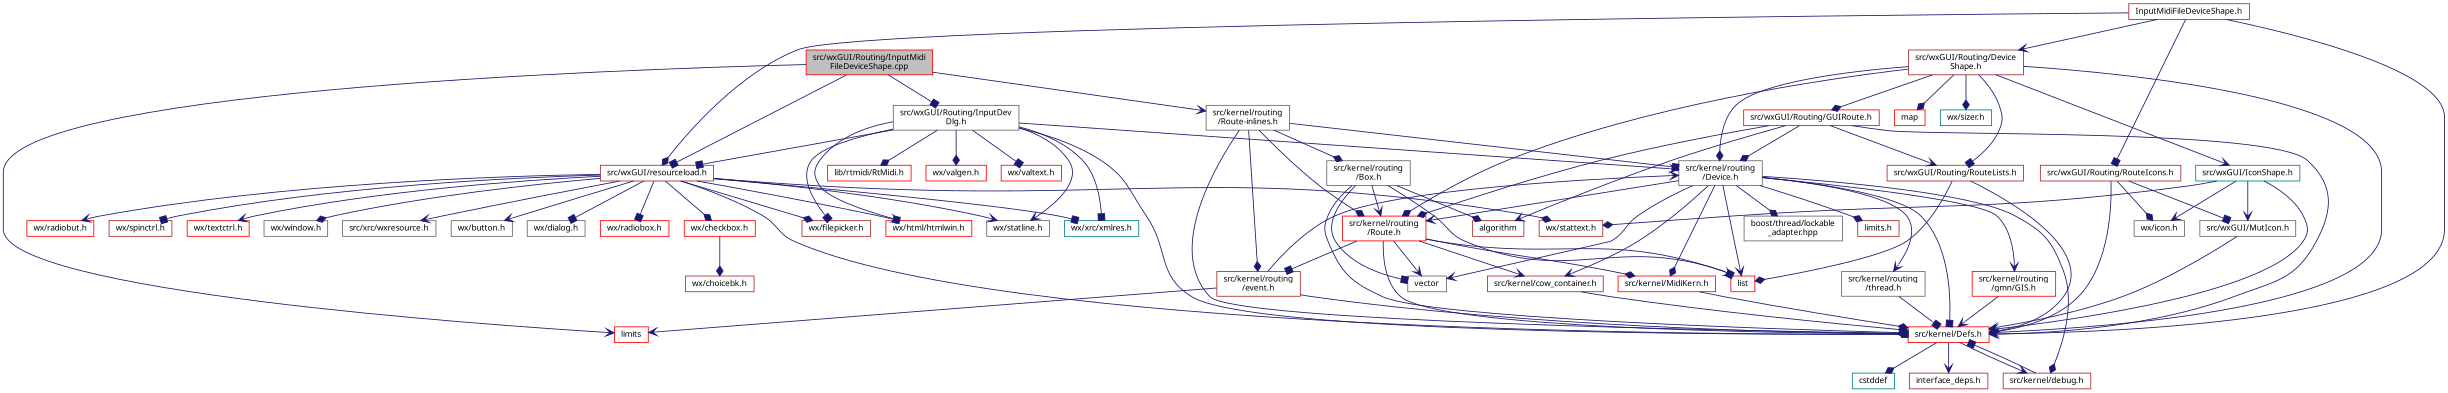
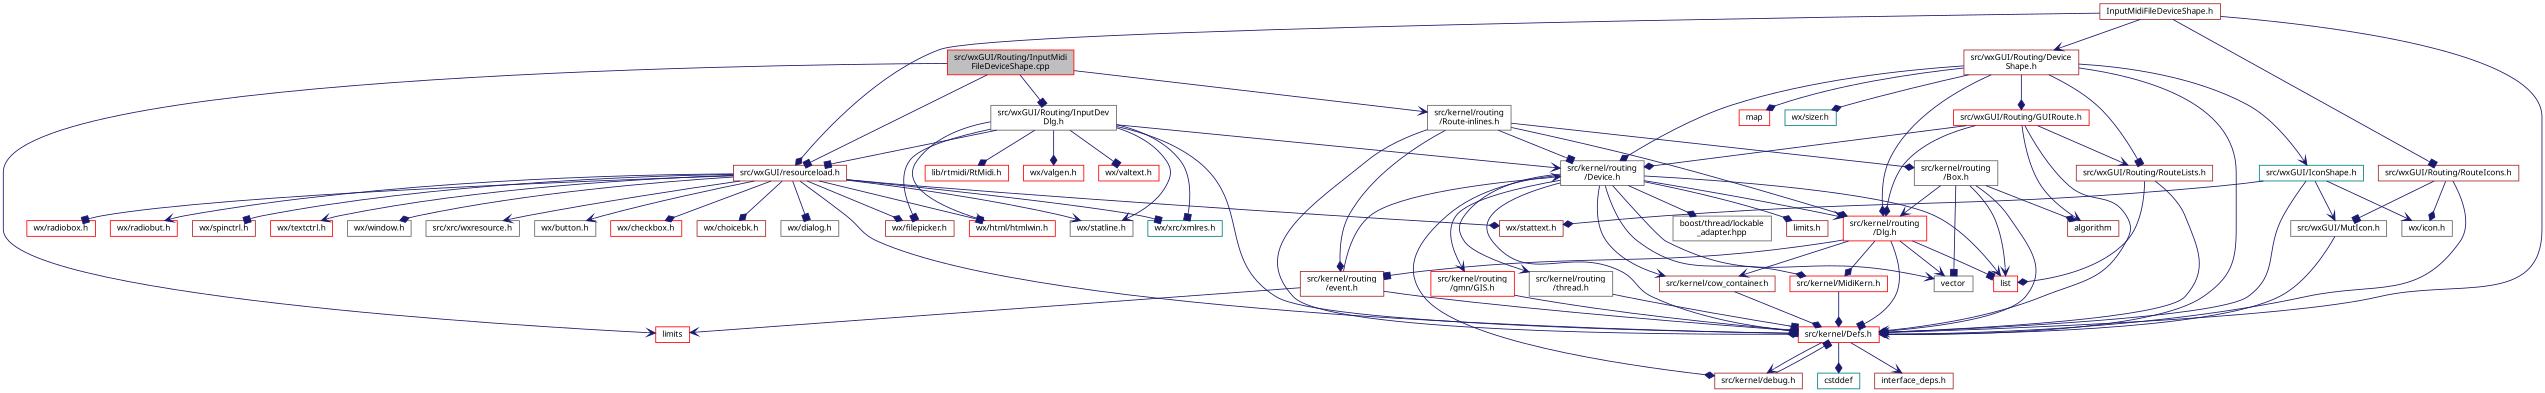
(1384, 228) -> (1885, 228)
(720, 251) -> (764, 197)
